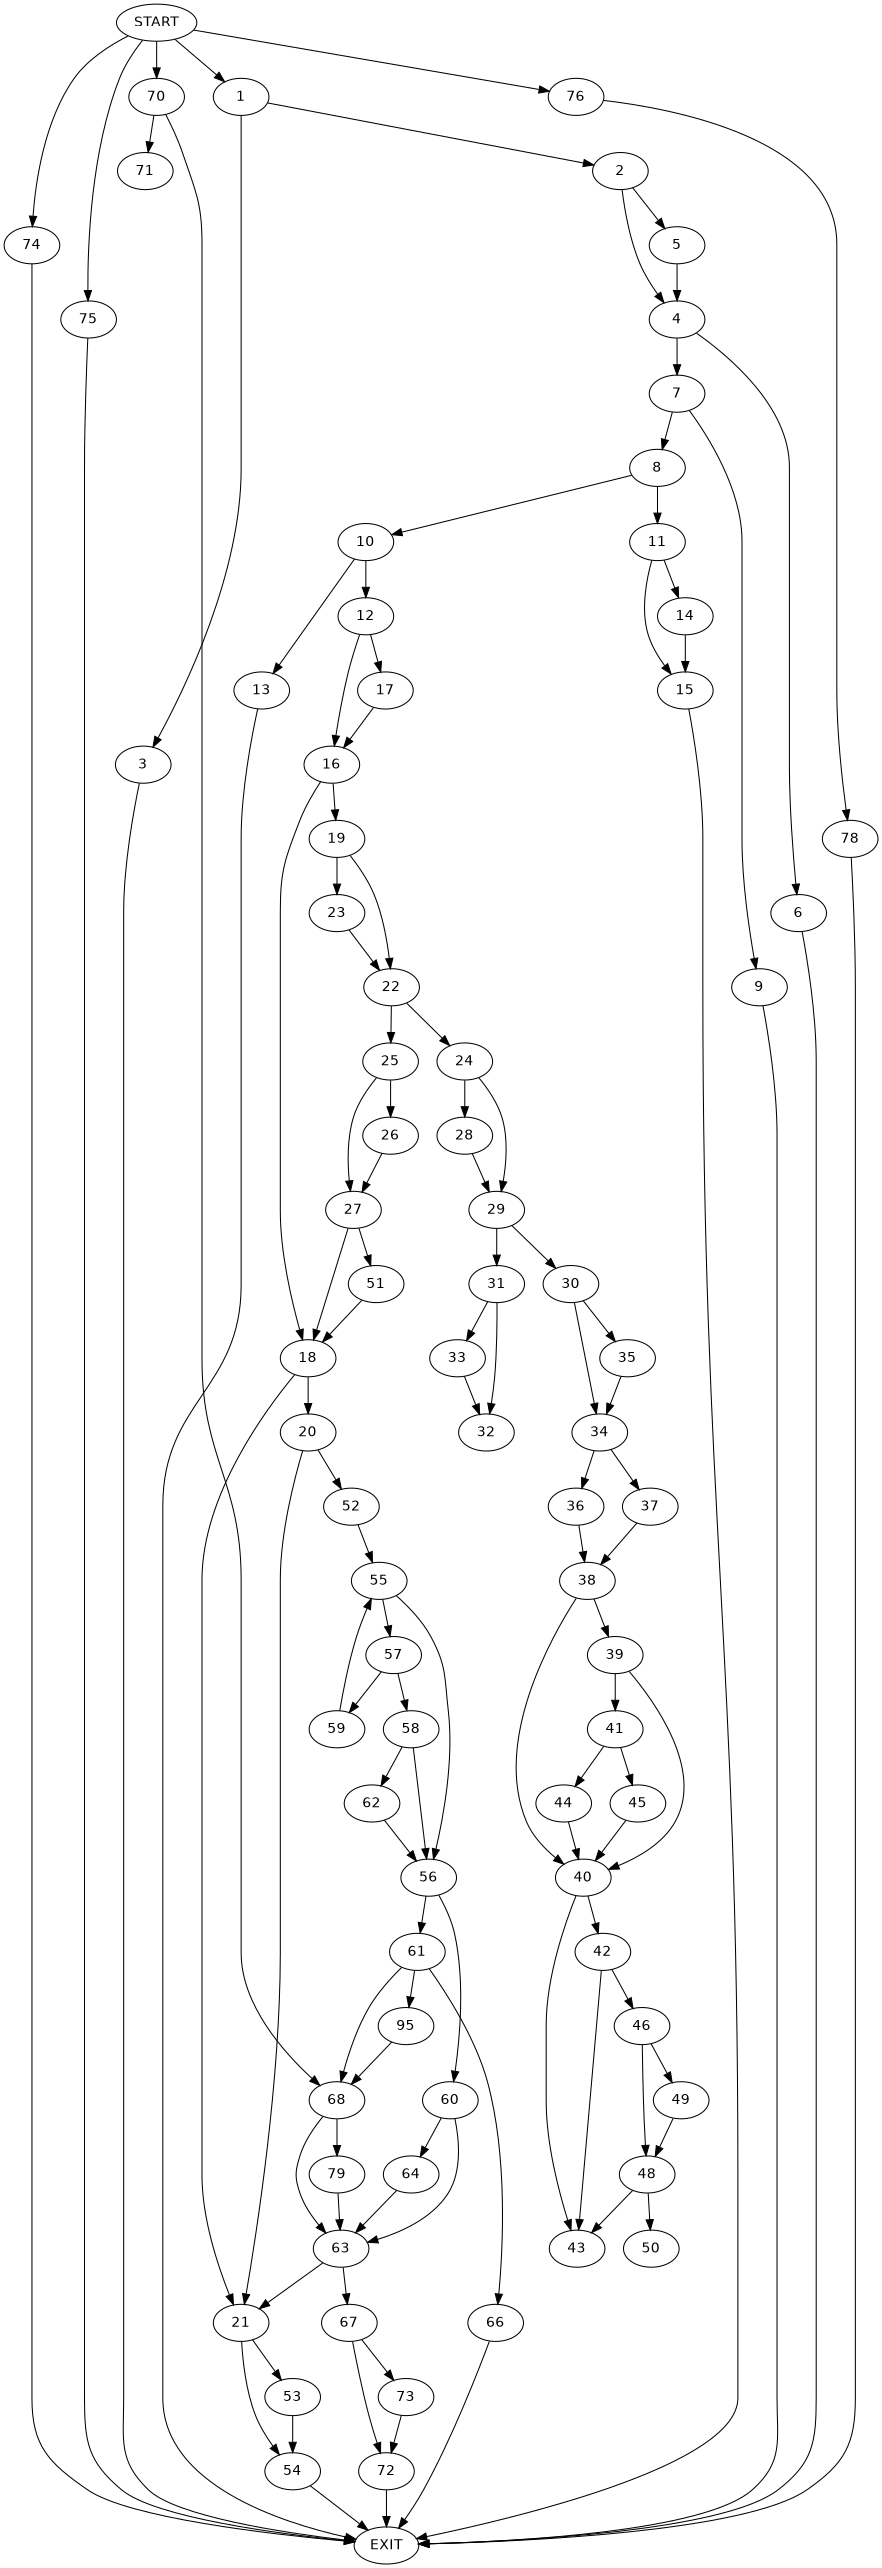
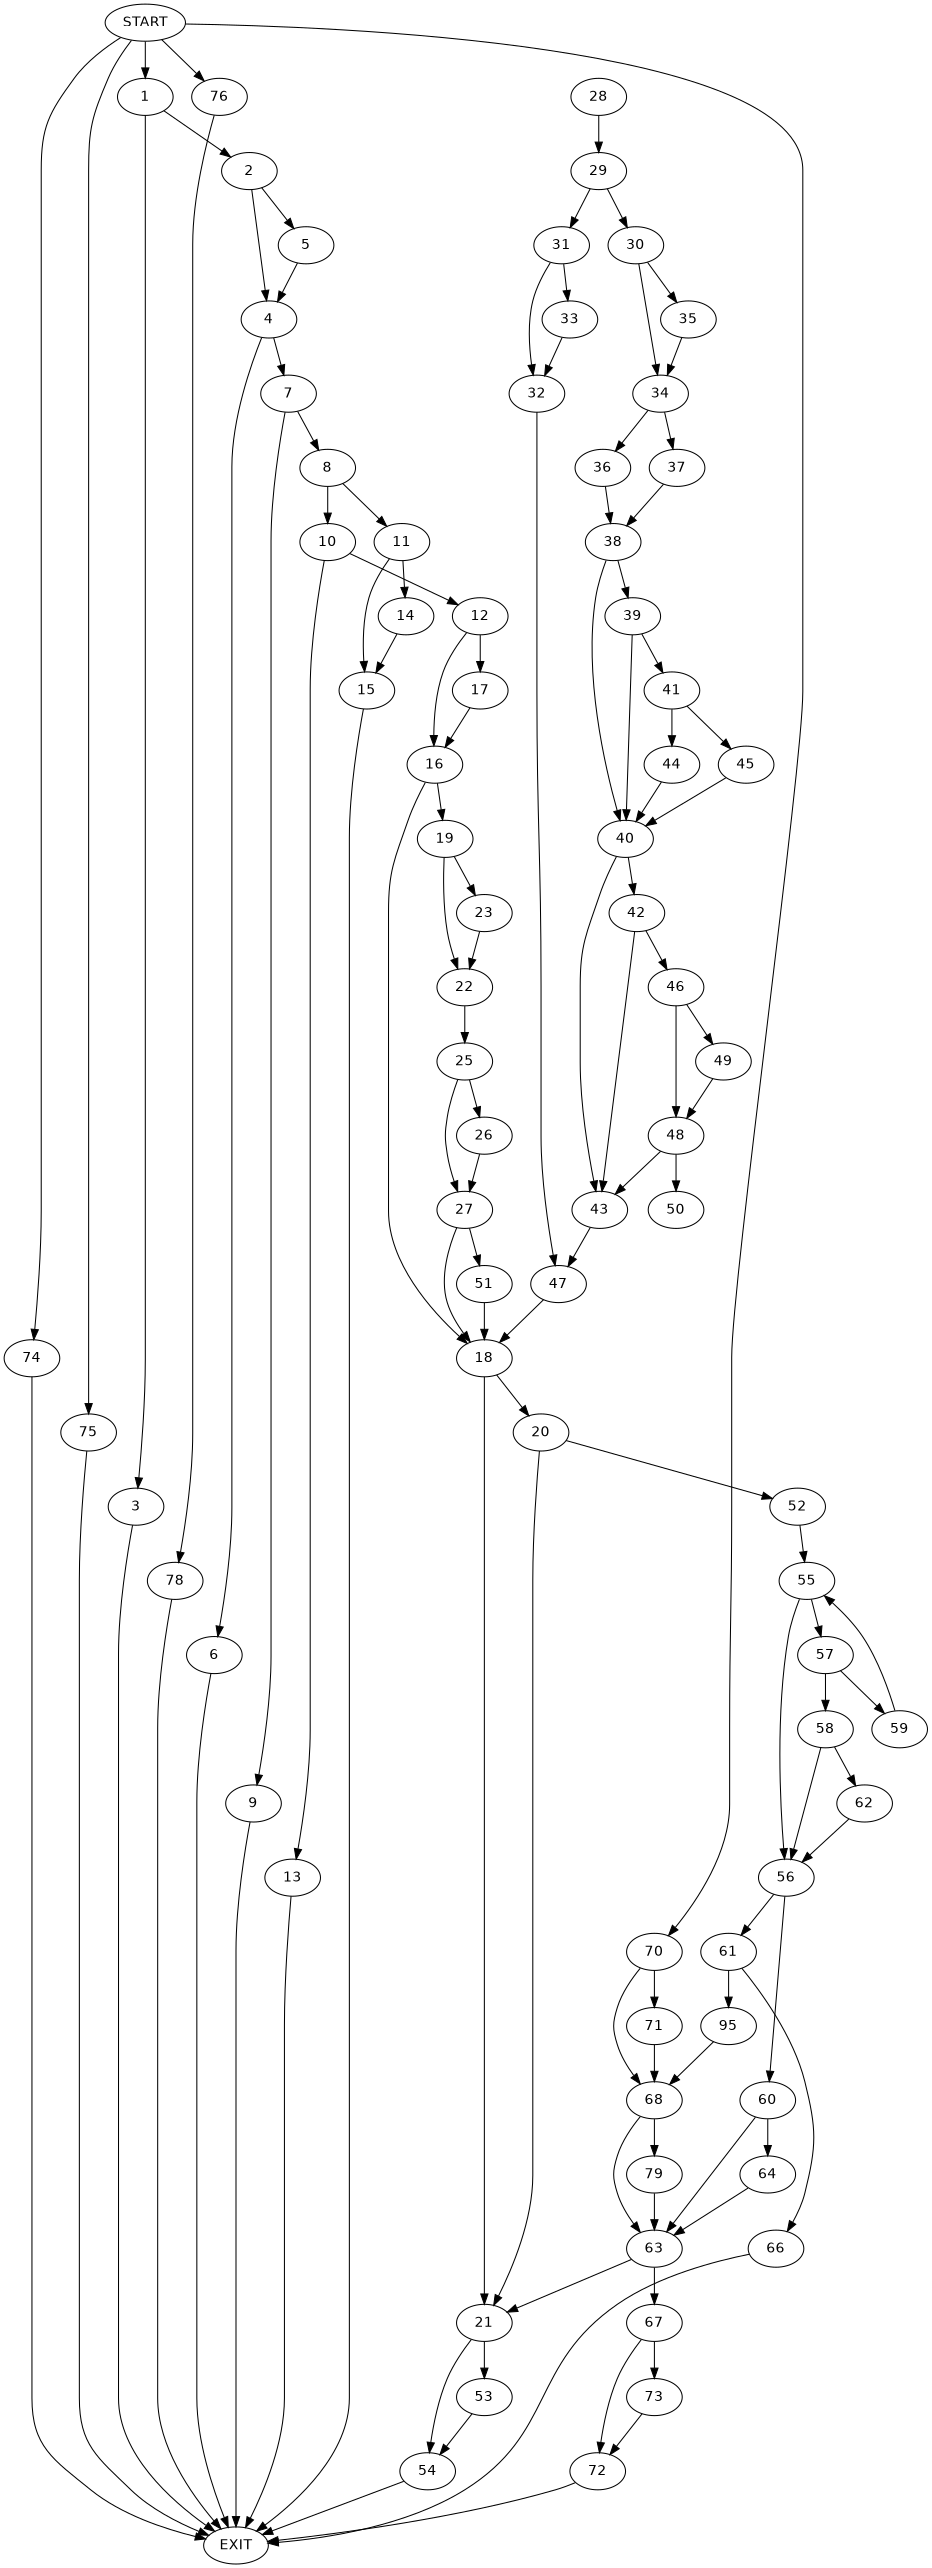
(465, 1061) -> none
none -> (559, 1284)
(365, 2015) -> (654, 2058)
